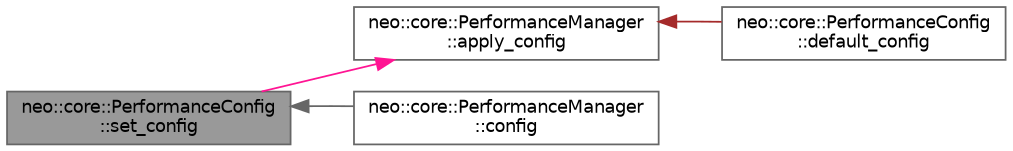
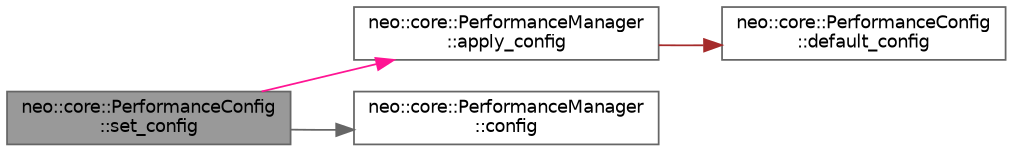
(699, 22) -> (681, 45)
(331, 106) -> (314, 130)
